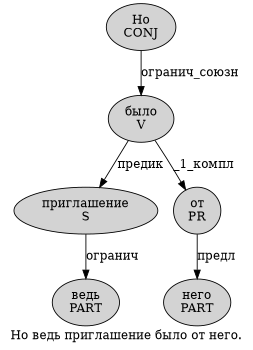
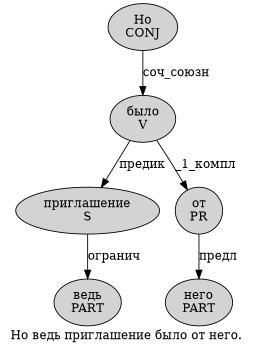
(190, 73) -> (176, 73)
